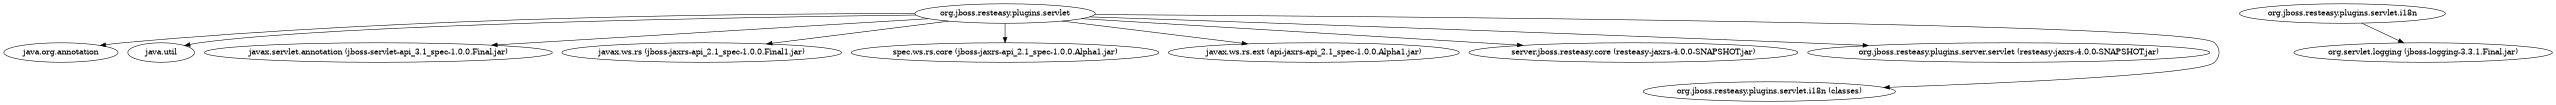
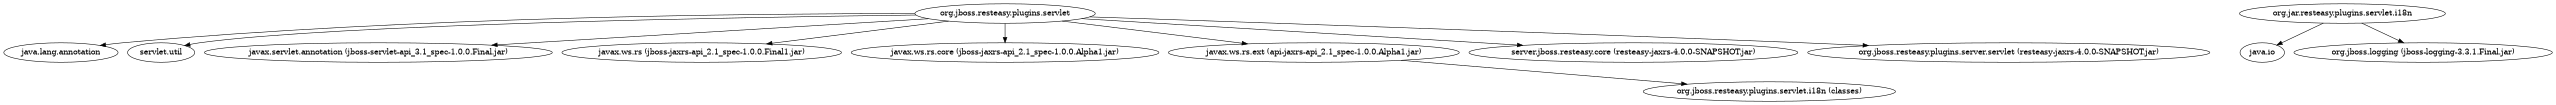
(2342, 14) -> (2342, 14)
(1829, 23) -> (1541, 72)
(61, 53) -> (61, 53)
(161, 53) -> (161, 53)
(1005, 53) -> (1005, 53)
none -> (2262, 53)
(2423, 53) -> (2423, 53)
